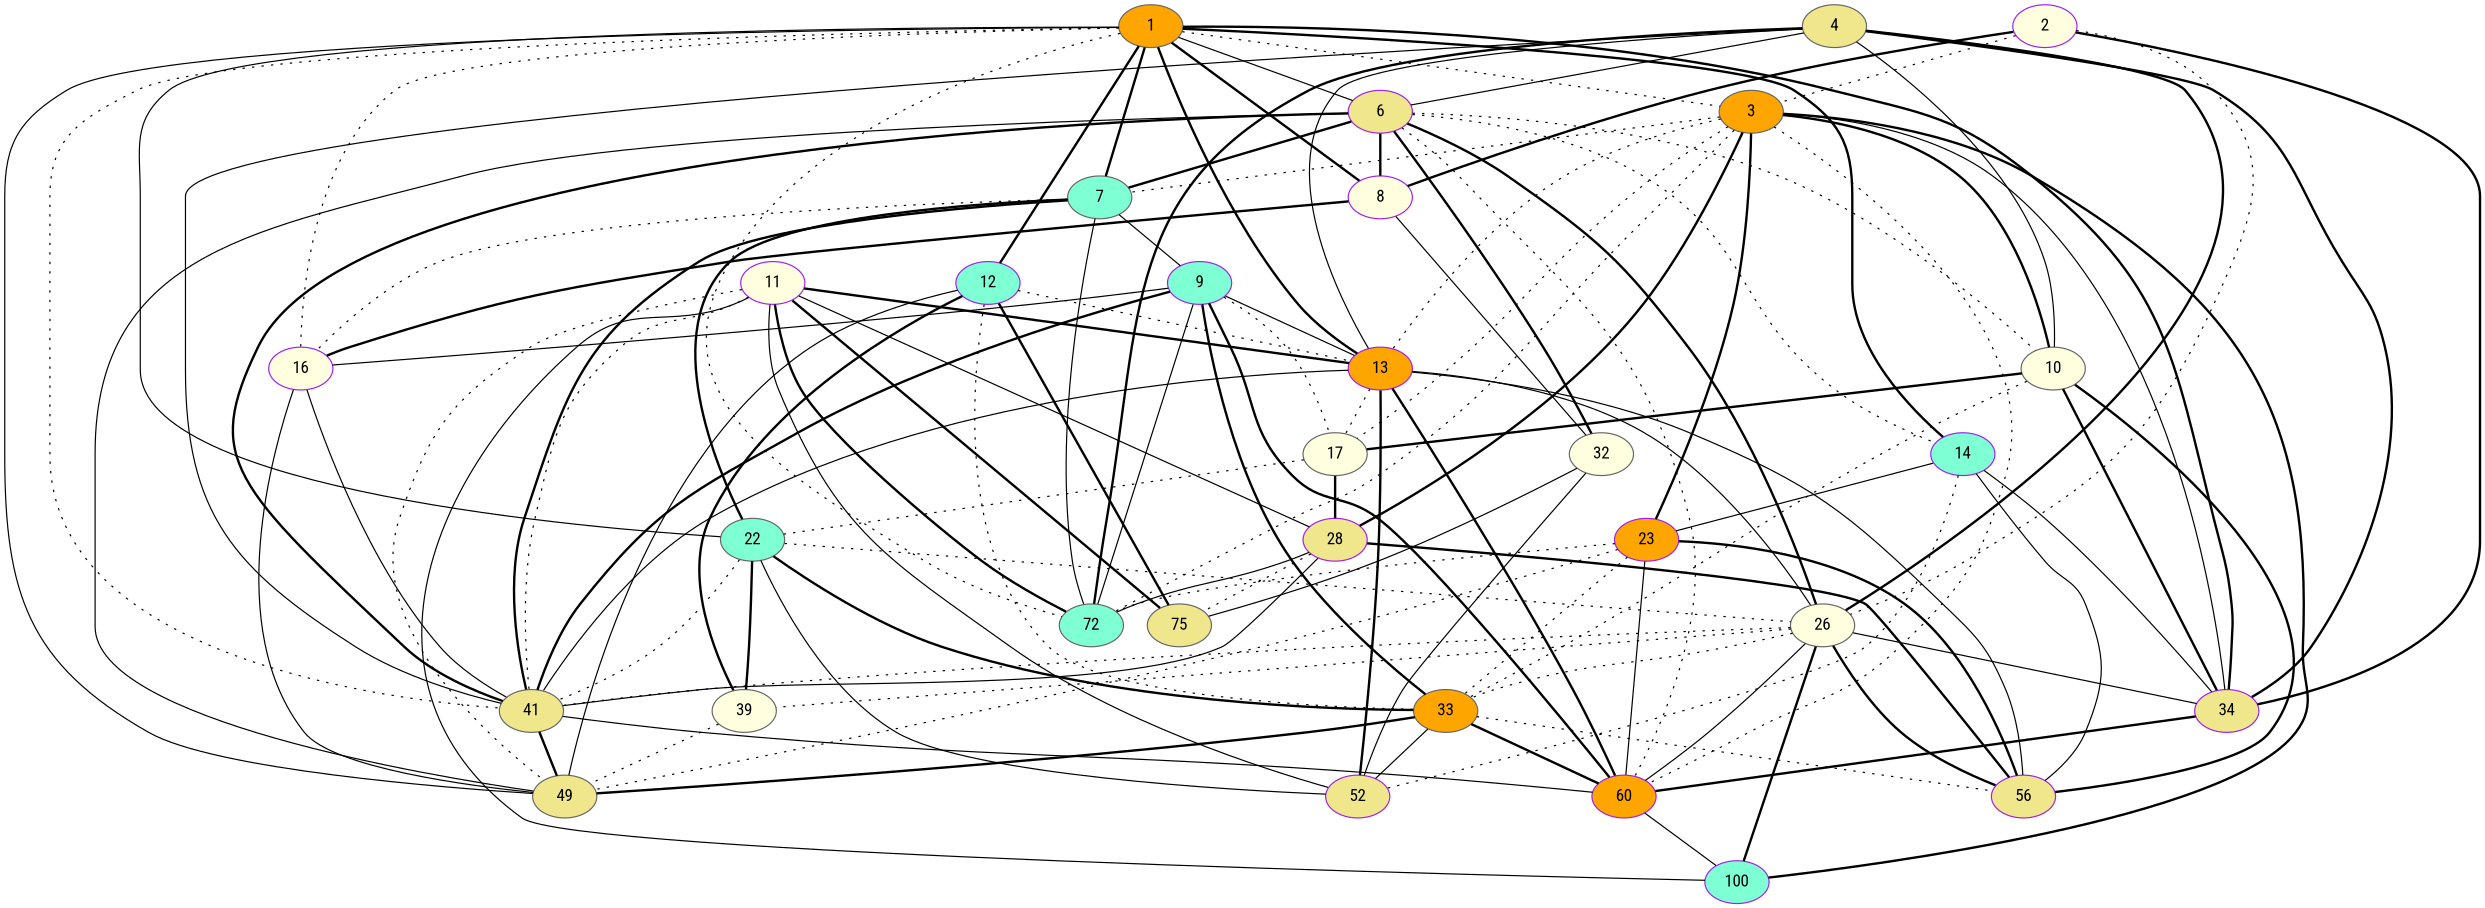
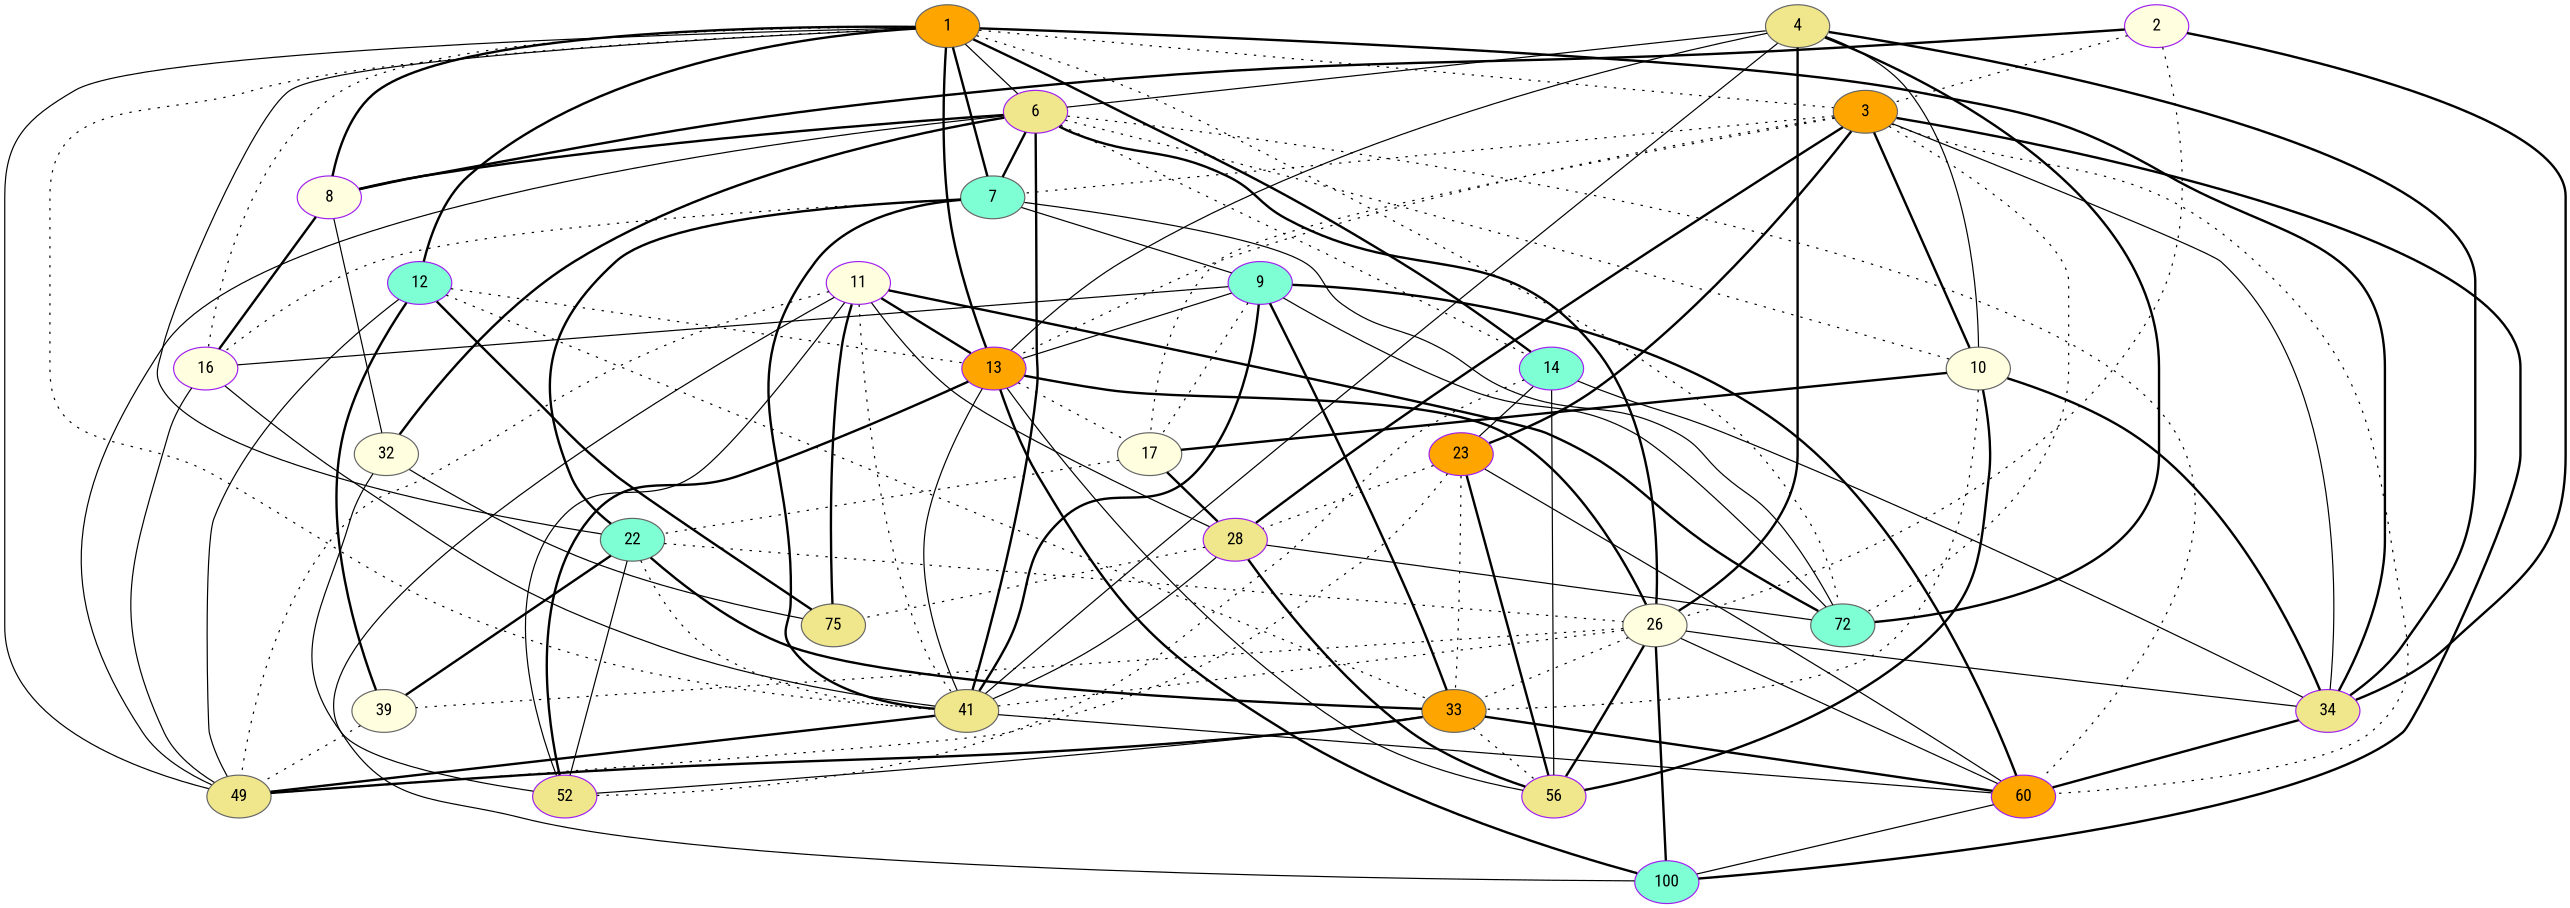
(1644, 433) -> (1378, 405)
(1389, 566) -> (1369, 489)
(1515, 588) -> (1254, 711)
